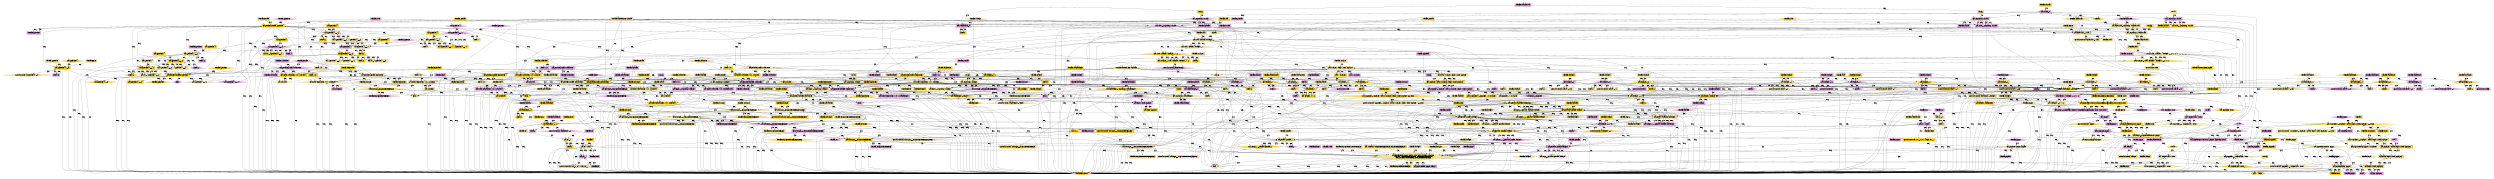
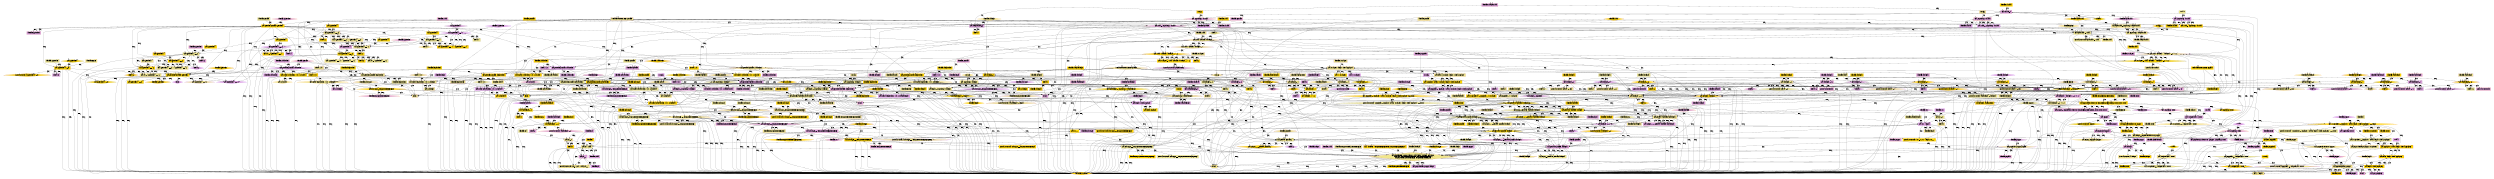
(27, 75) -> (27, 75)
(1708, 96) -> (1708, 96)
(2128, 157) -> (2128, 157)
